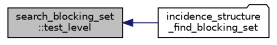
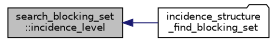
(65, 23) -> (65, 23)
